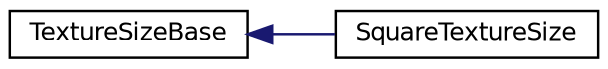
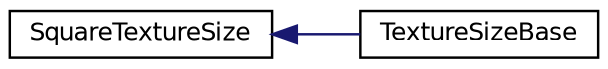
(304, 34) -> (329, 34)
